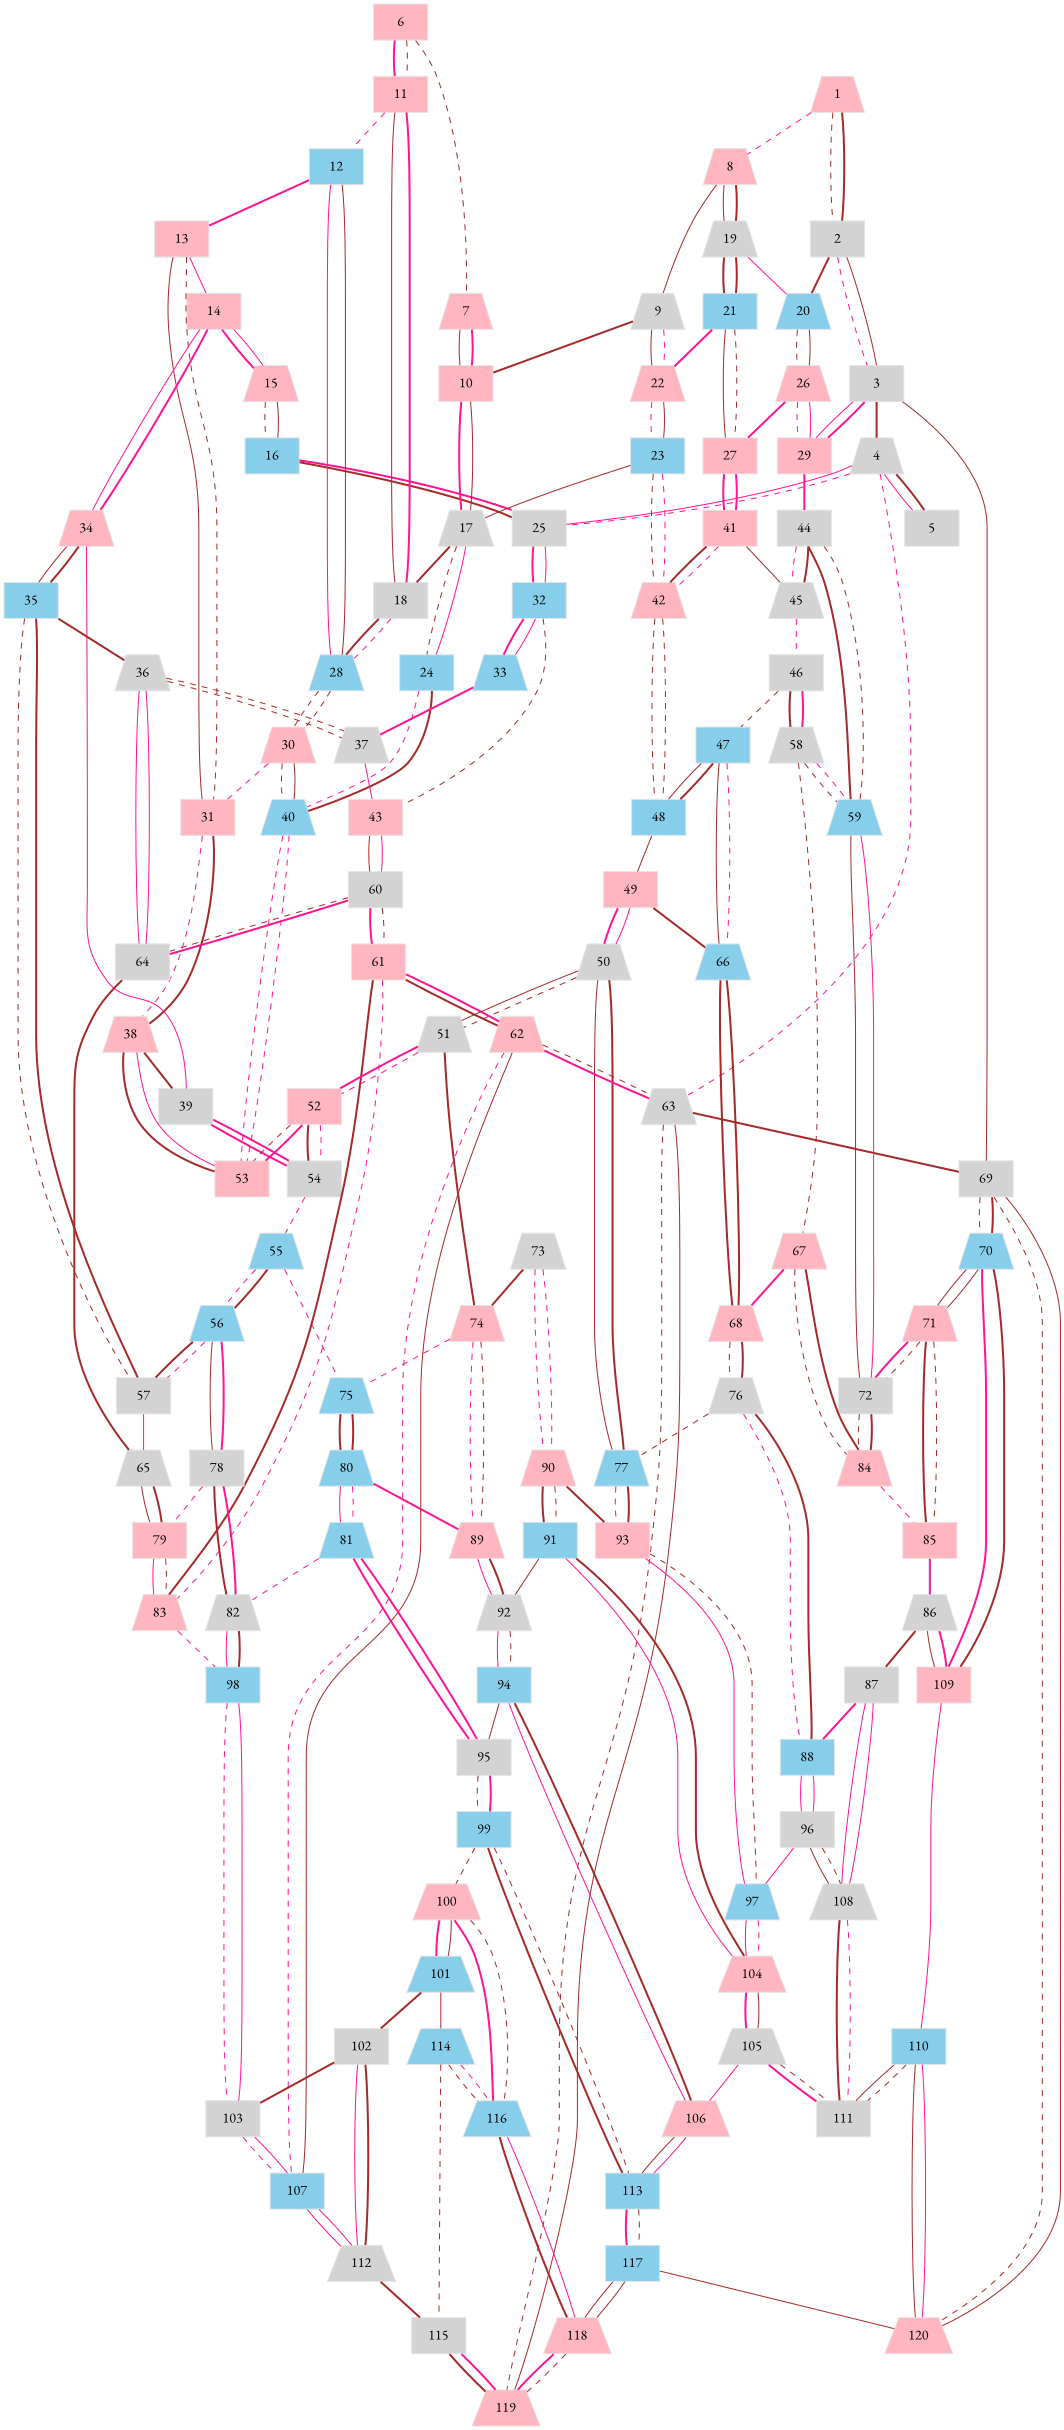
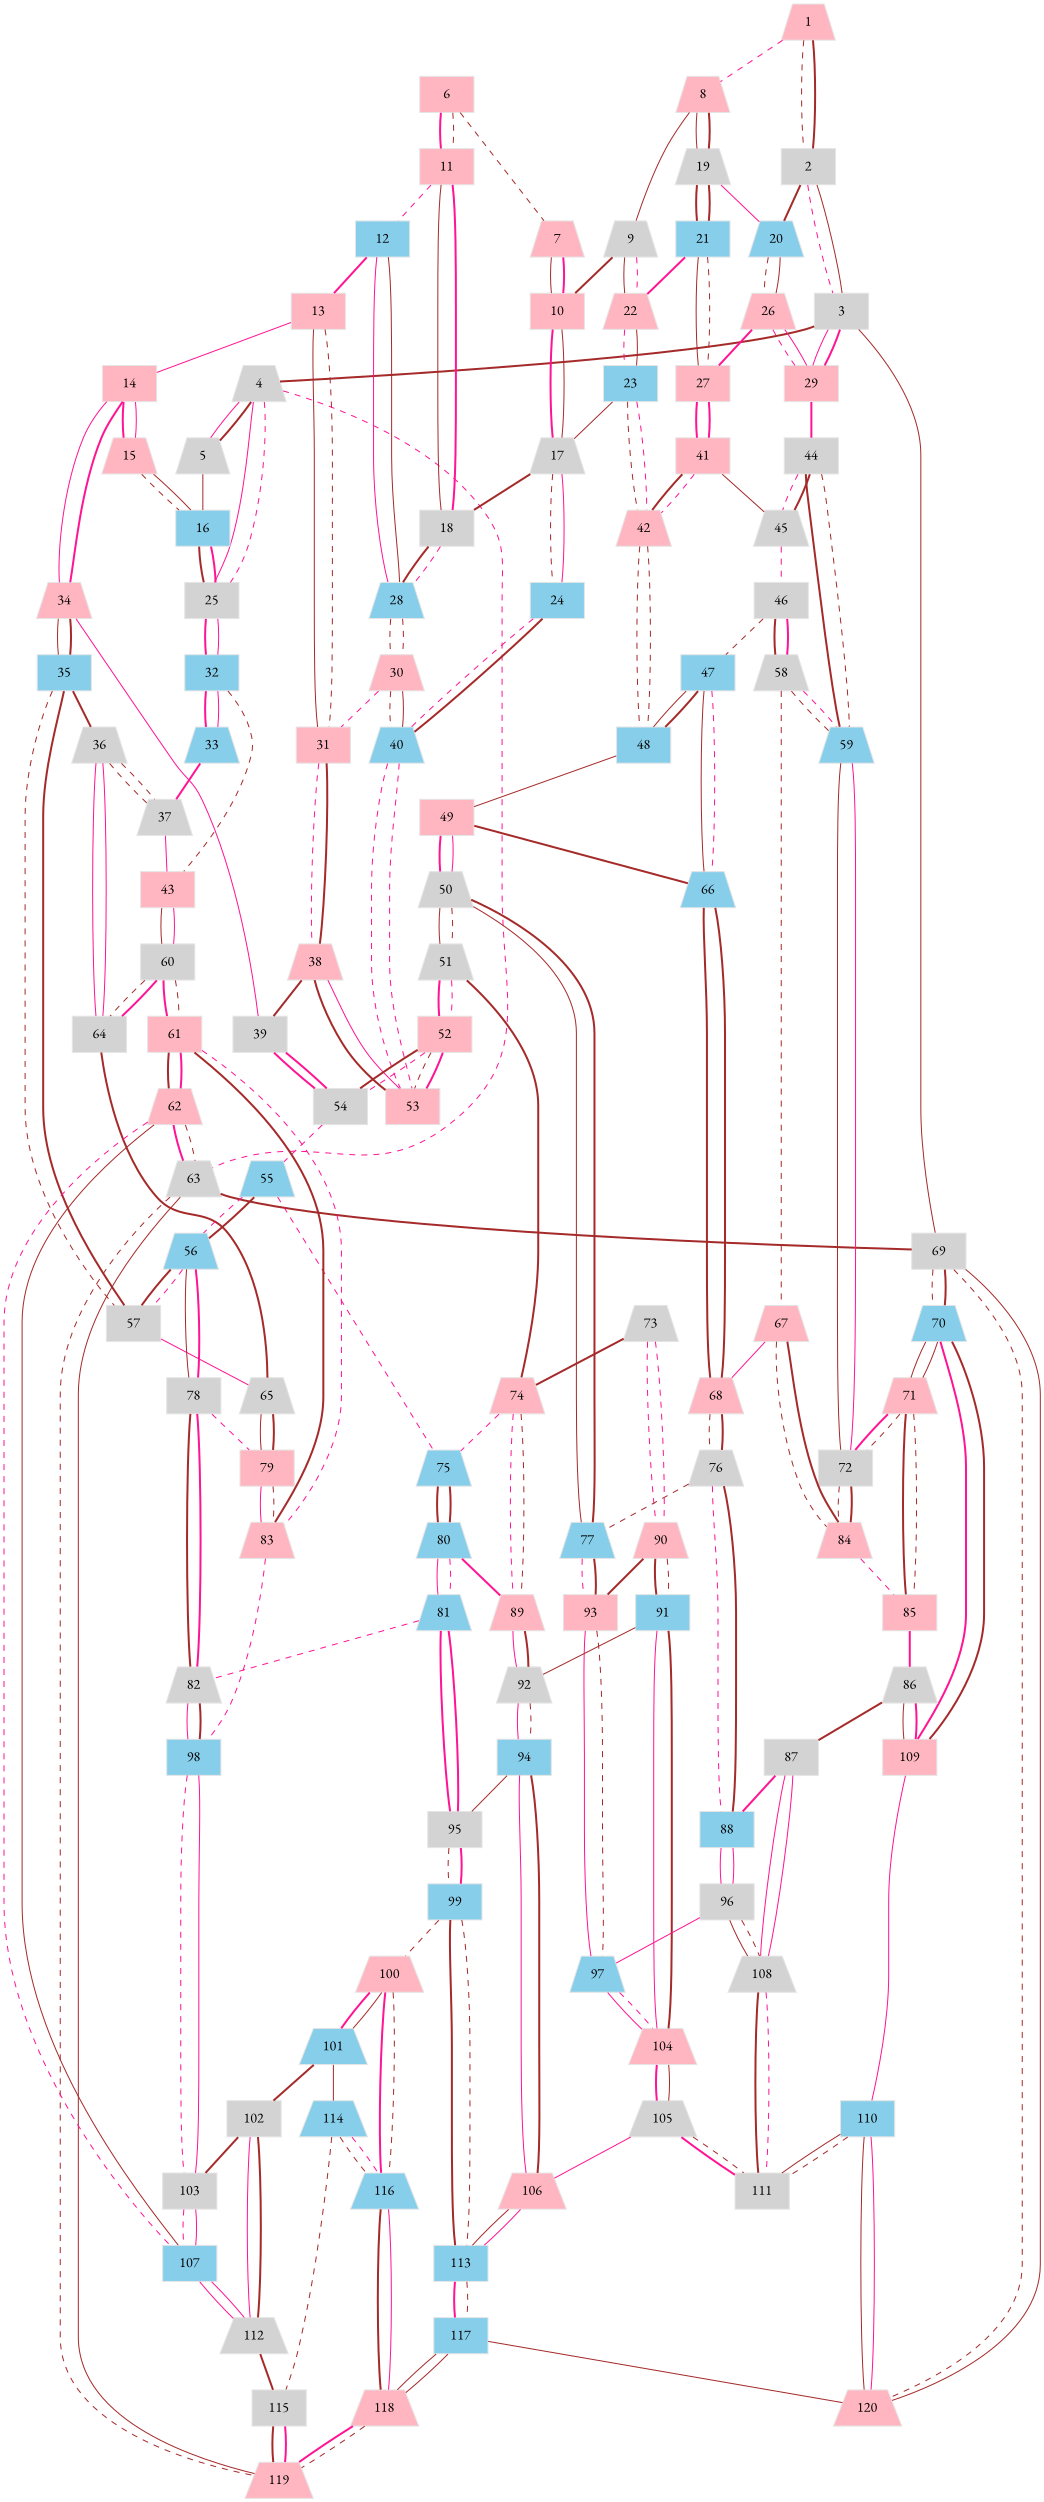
none -> (203, 492)
(932, 528) -> (203, 456)
(768, 1287) -> (749, 1360)
